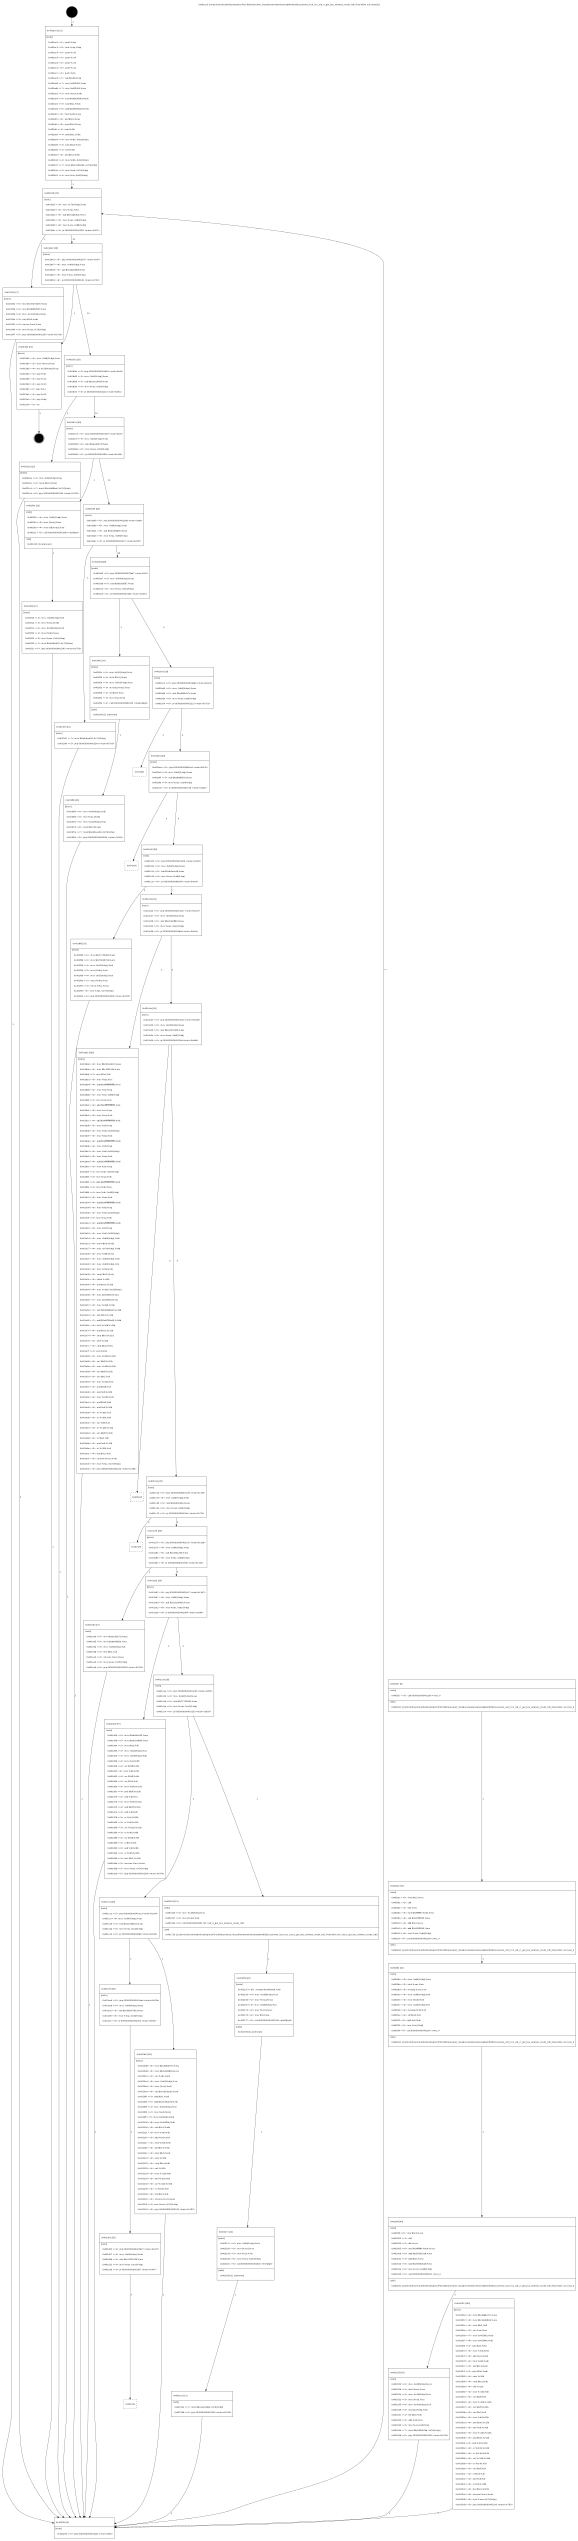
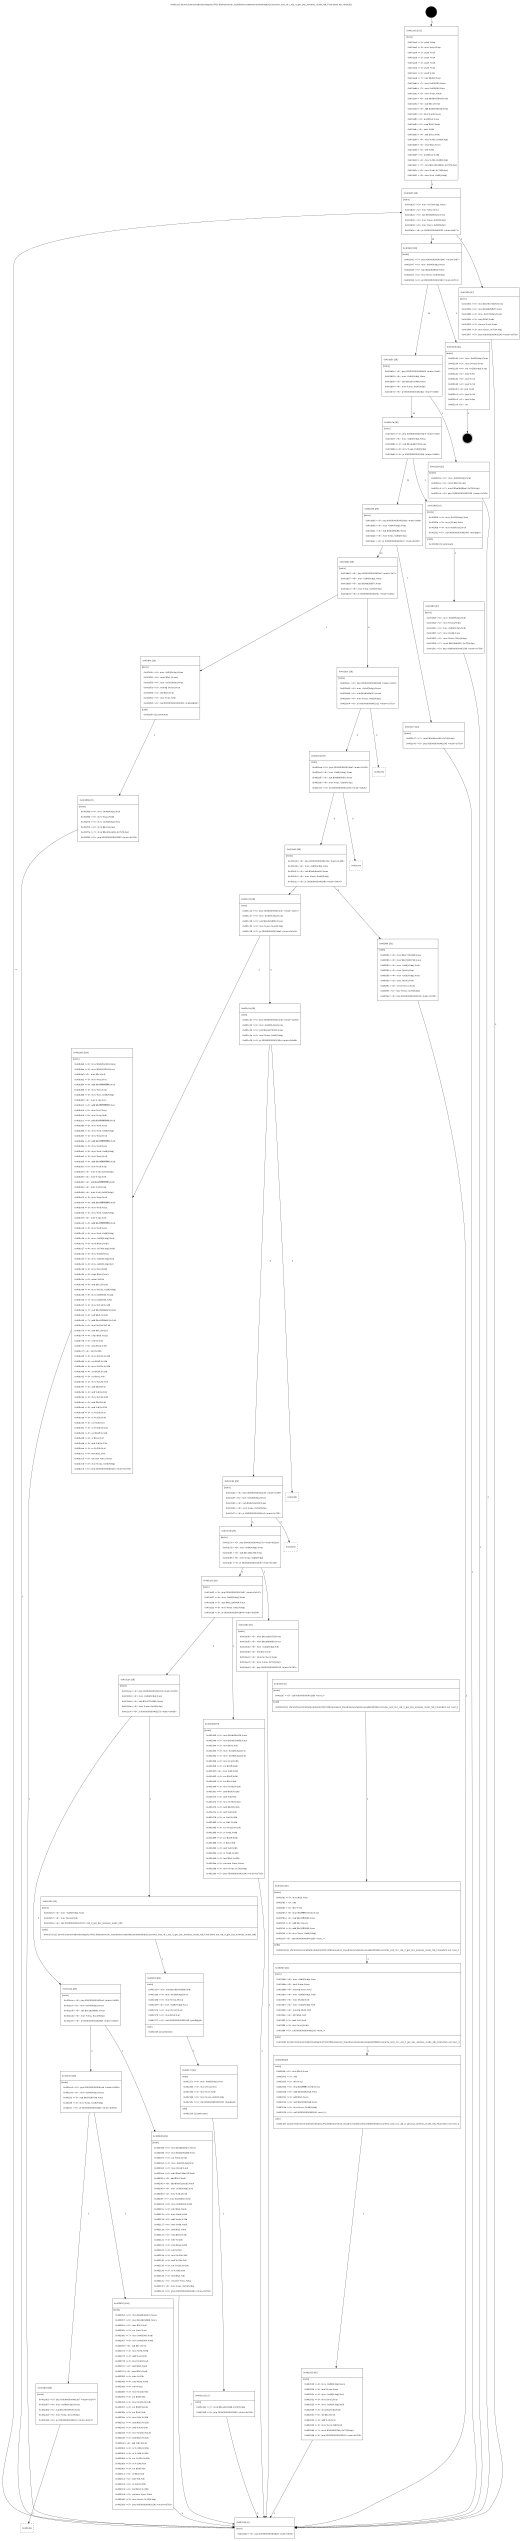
none -> (110, 2205)
